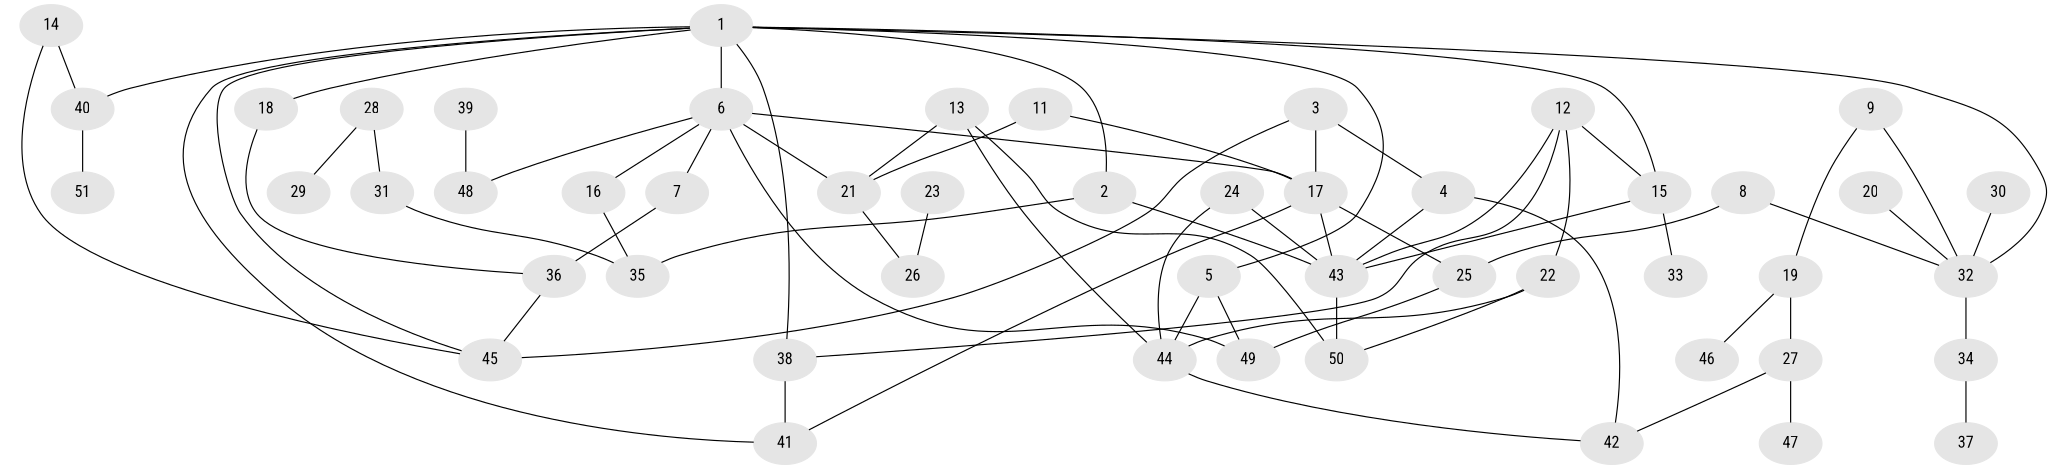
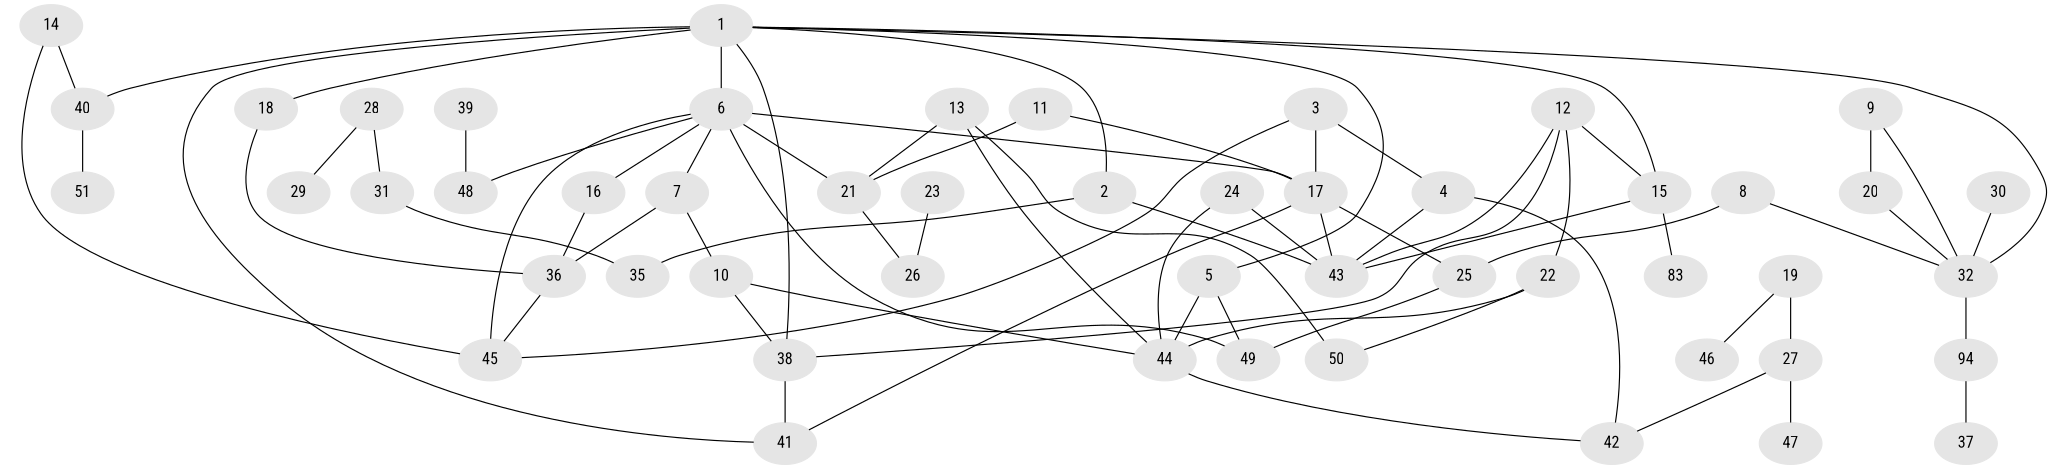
(222, 93) -> (542, 183)
(1821, 189) -> (1871, 151)
(612, 228) -> (574, 234)
none -> (721, 276)
(1676, 276) -> (1676, 276)
(1337, 318) -> none
(1966, 360) -> (1966, 360)
